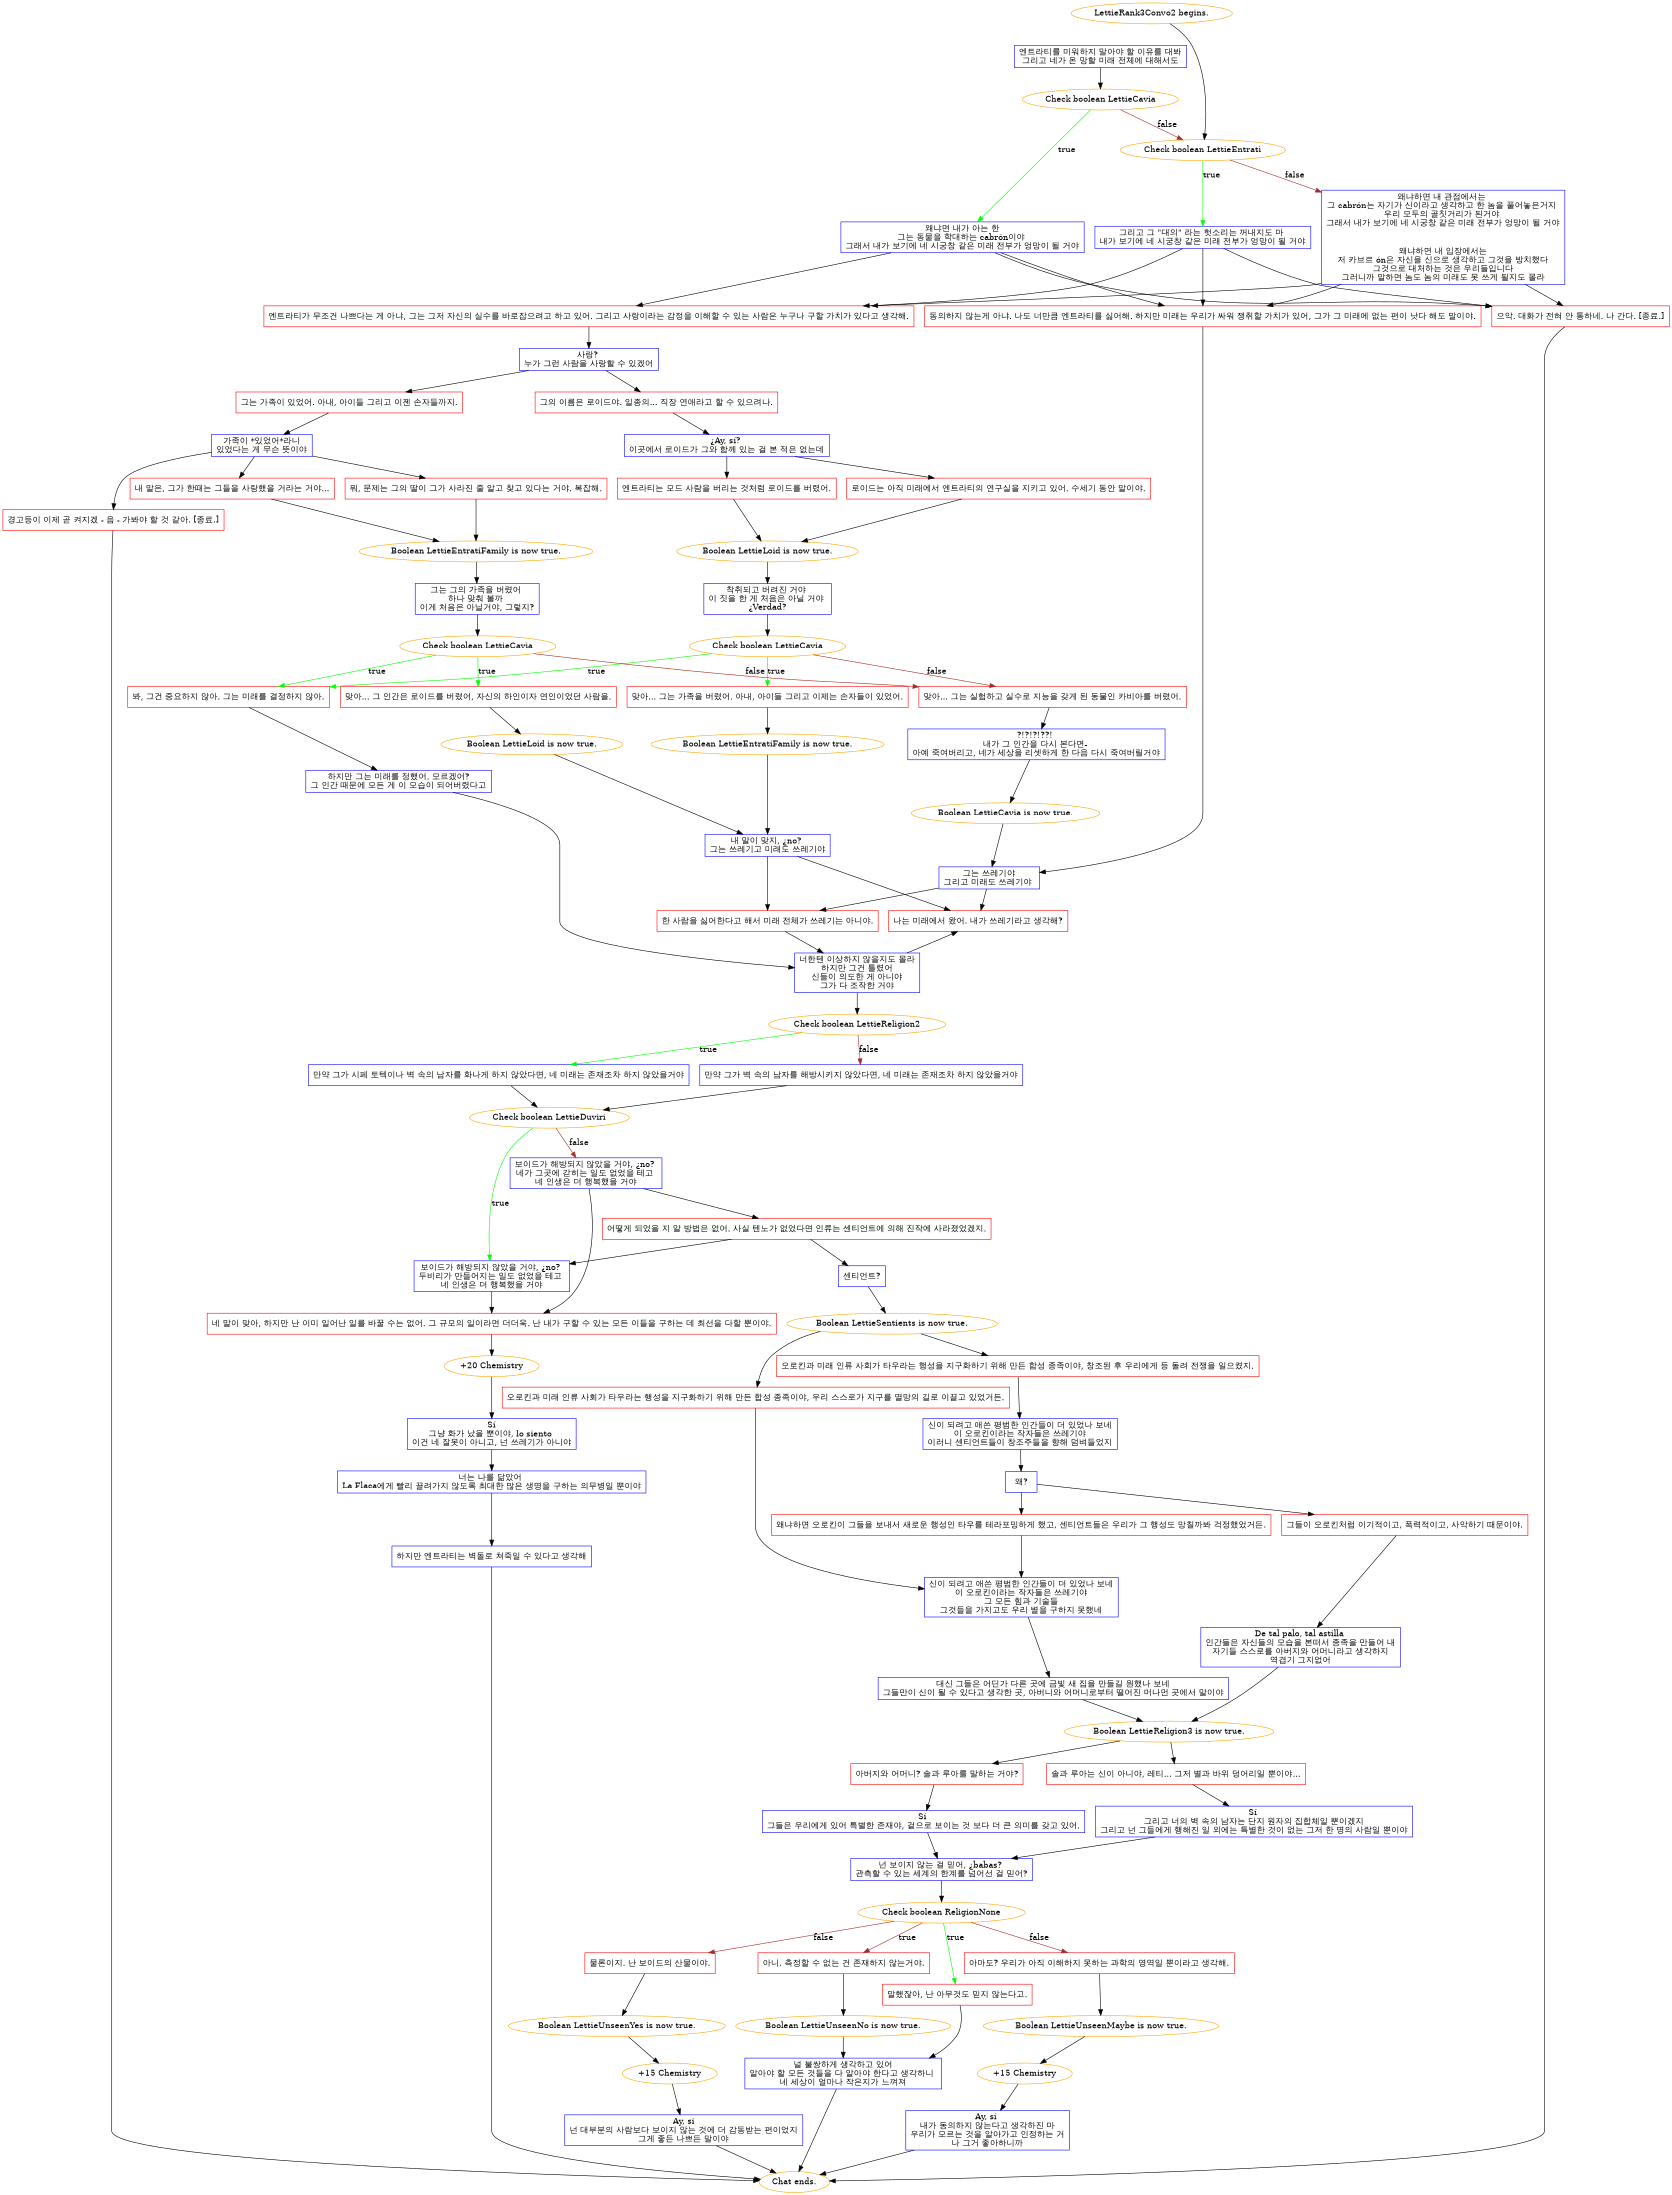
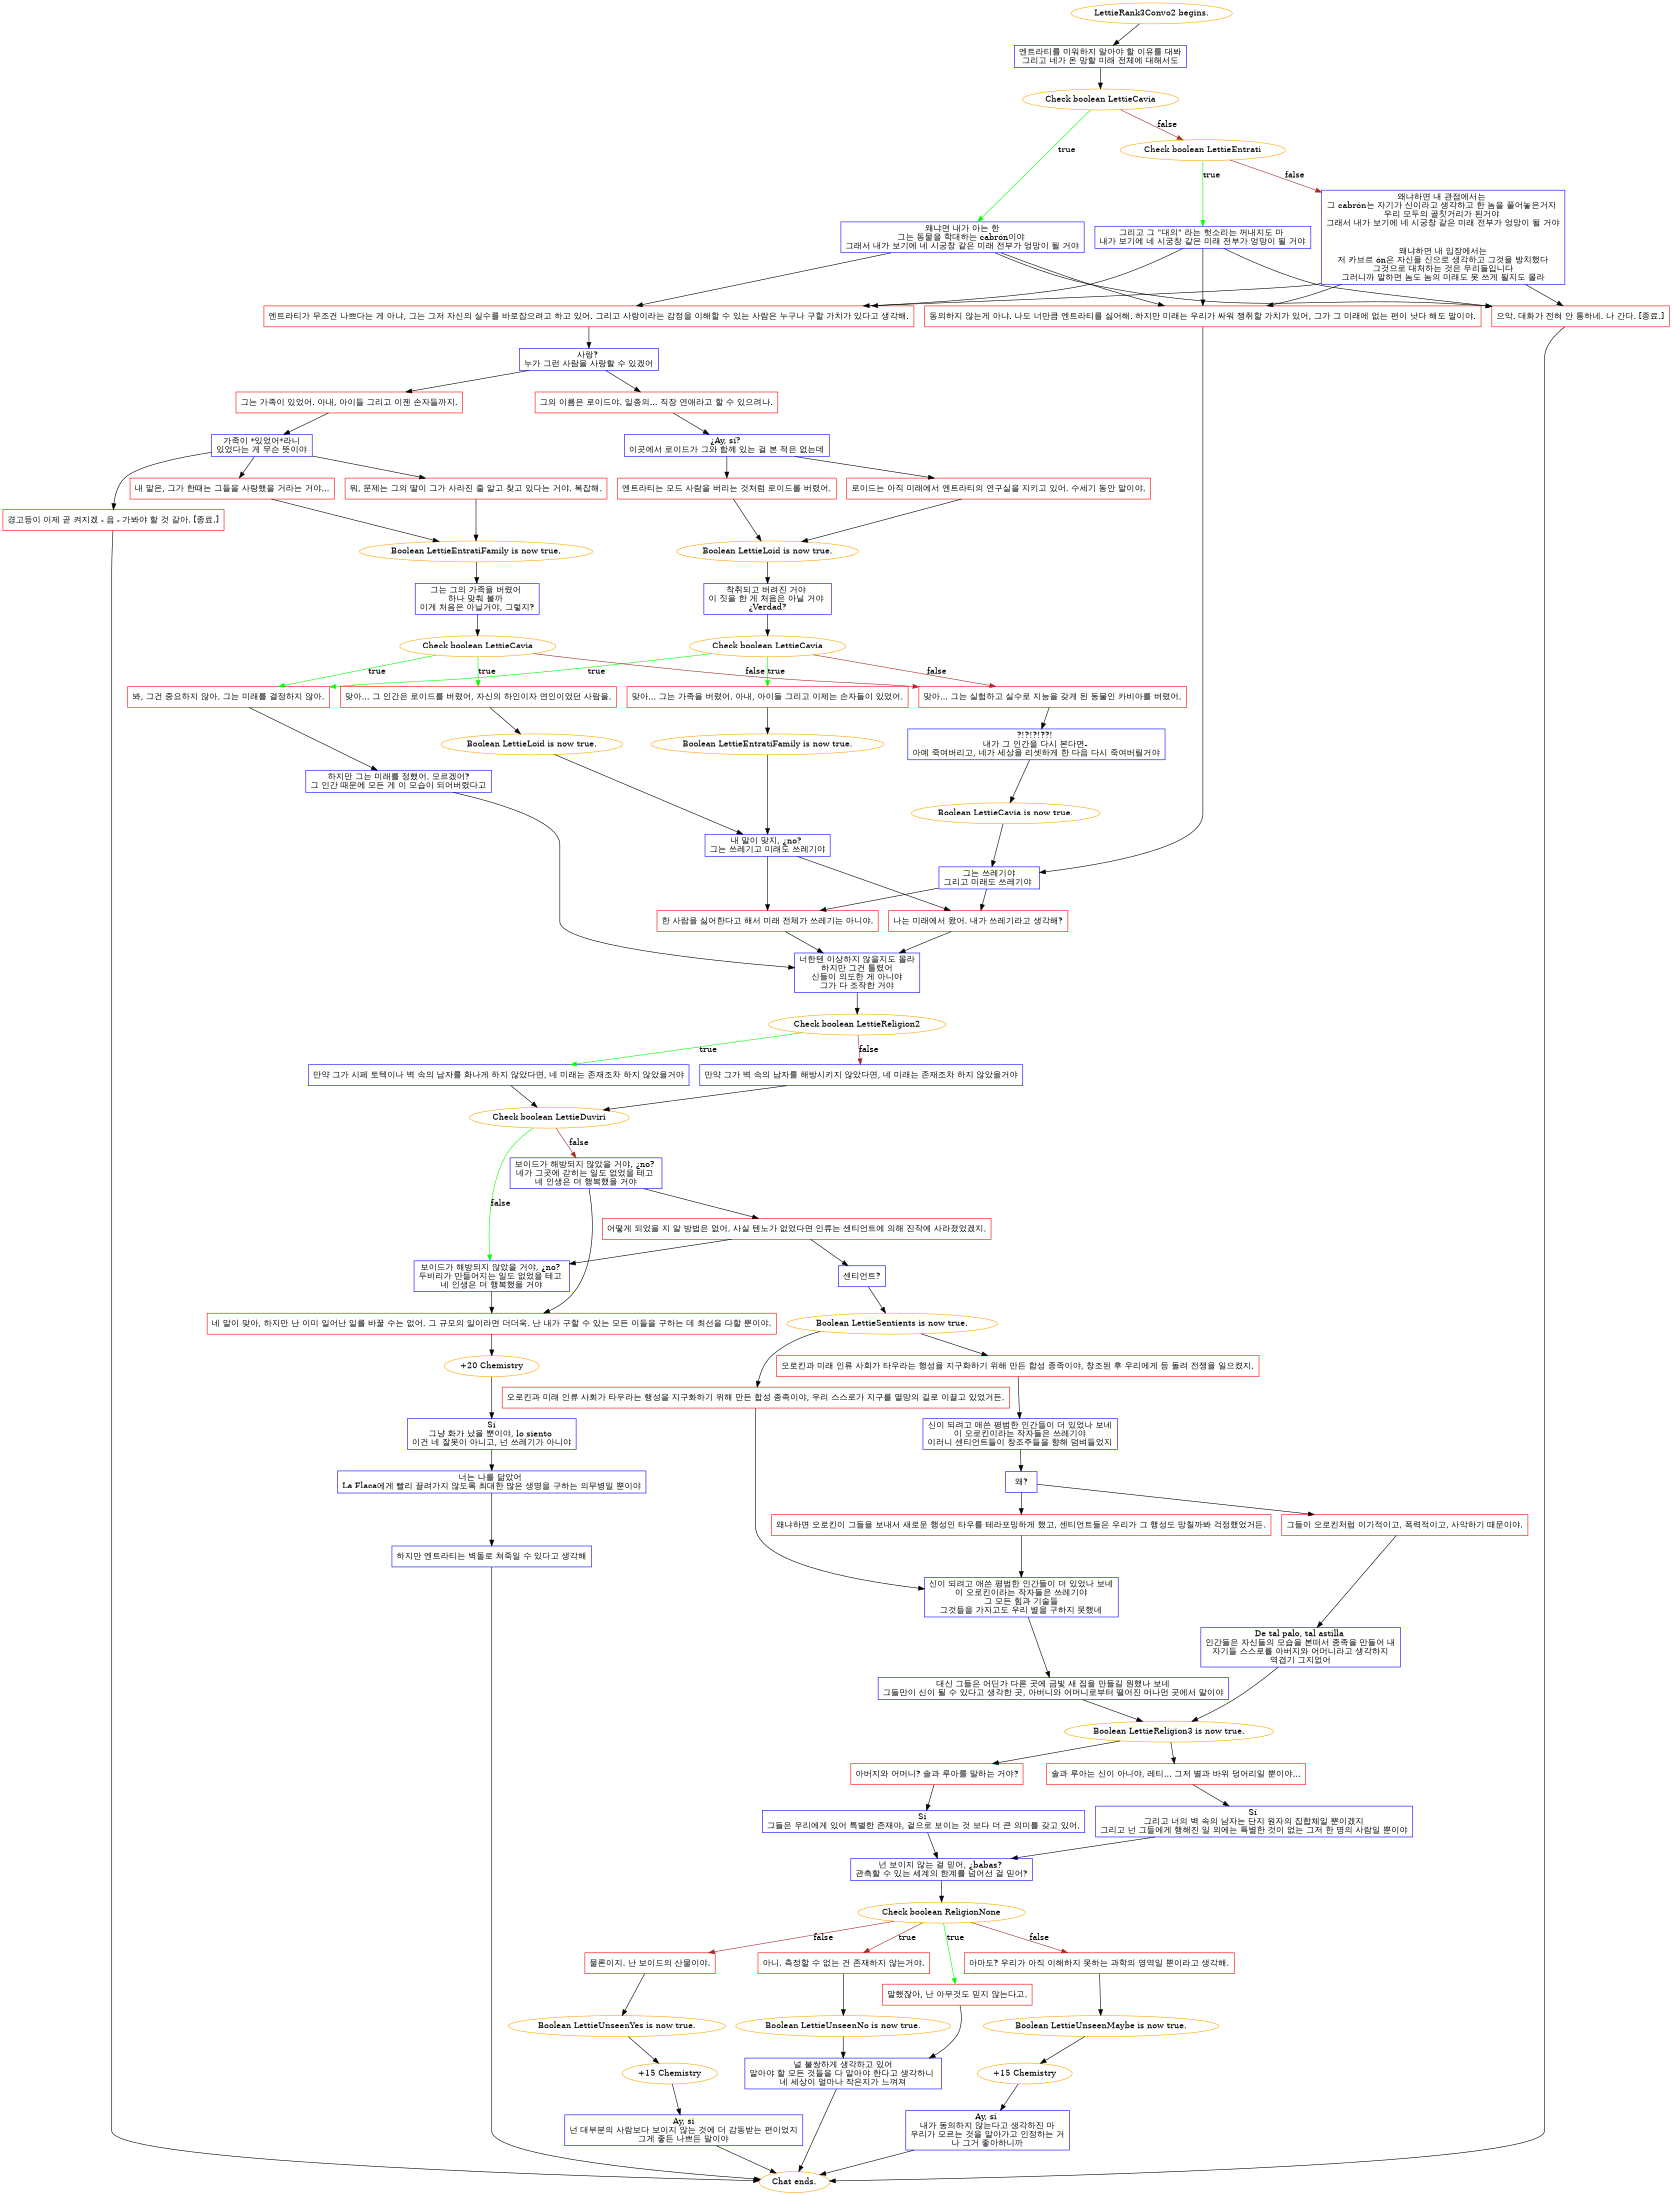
(1202, 73) -> (1129, 33)
(930, 944) -> (928, 941)
(501, 1204) -> (501, 1204)
